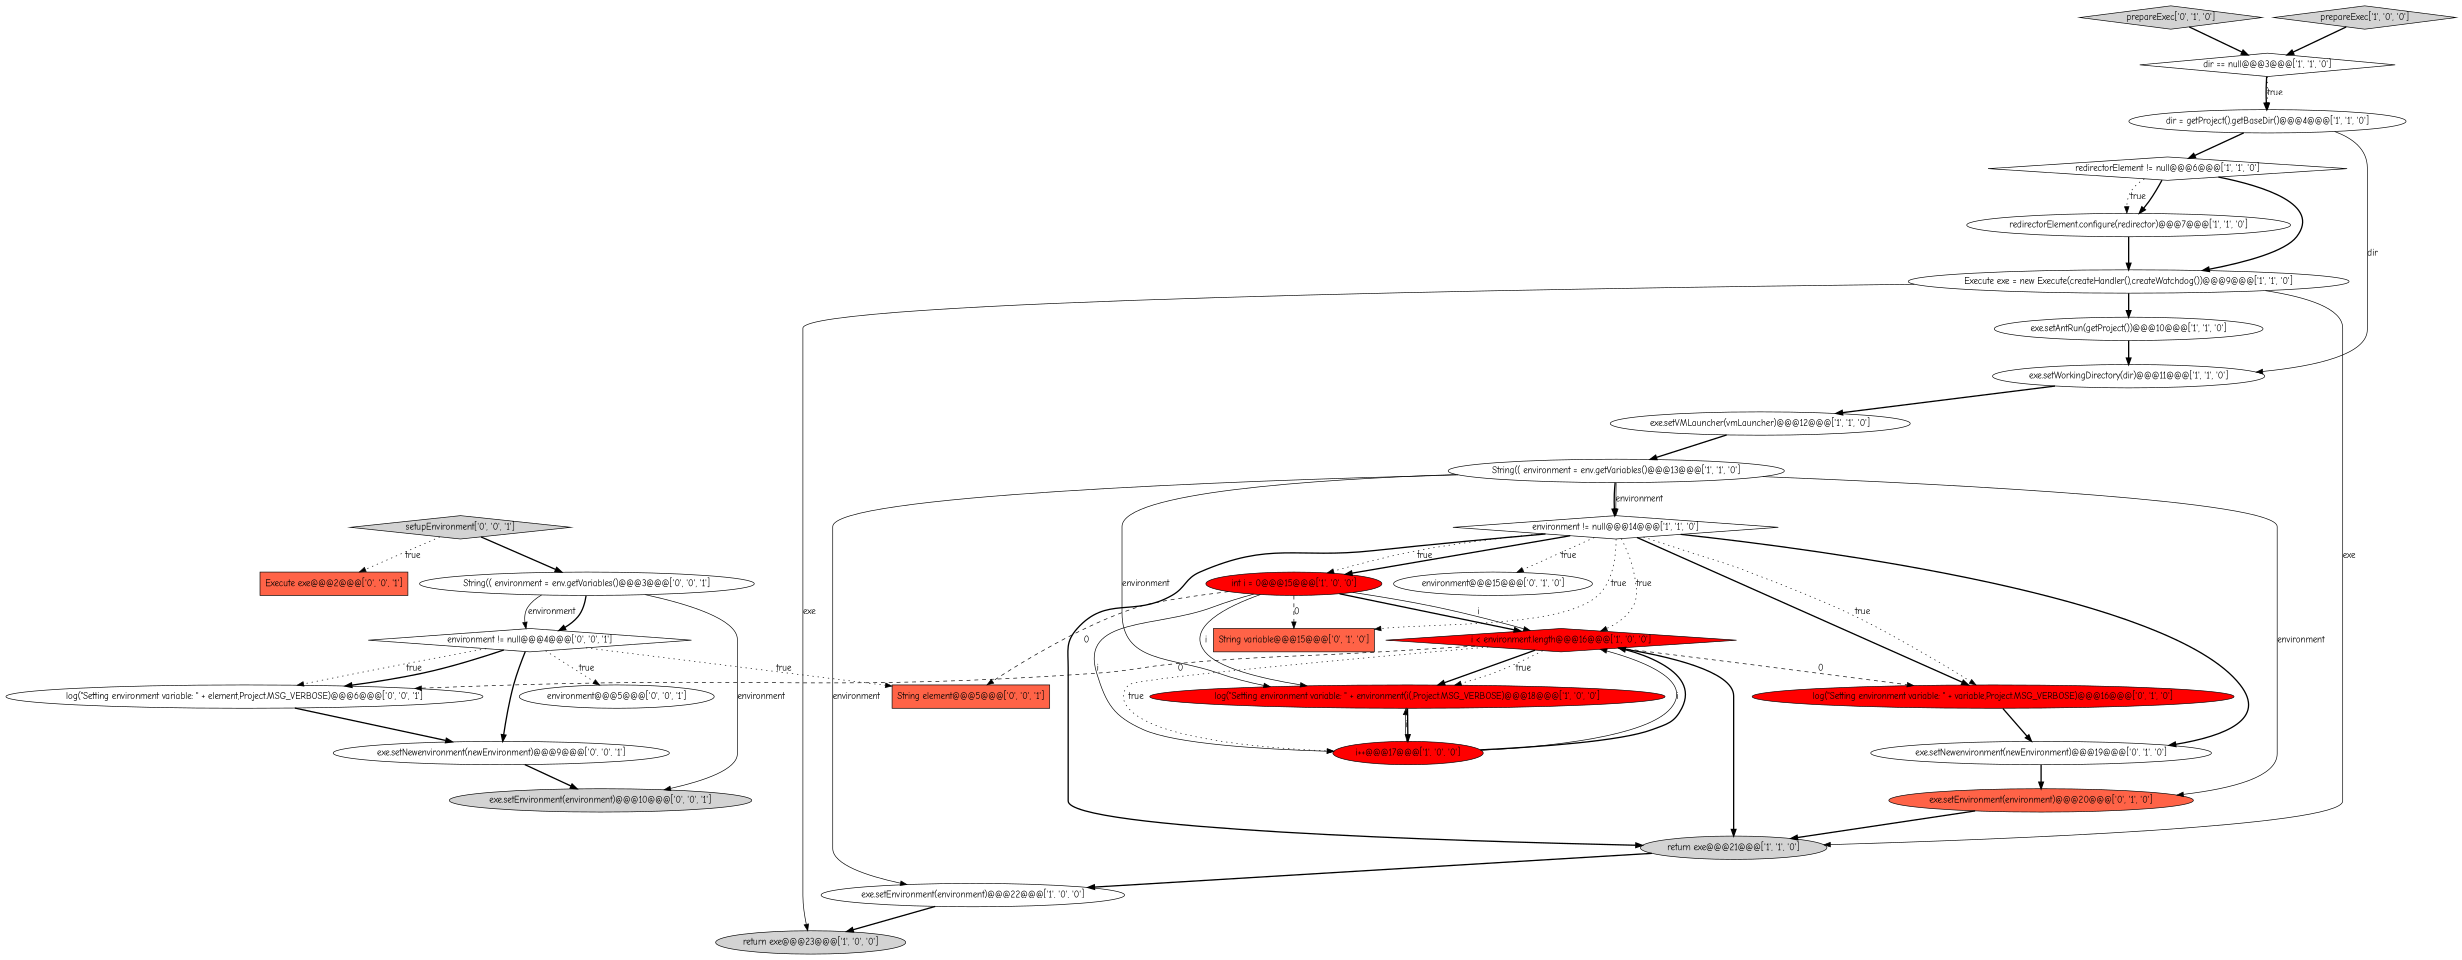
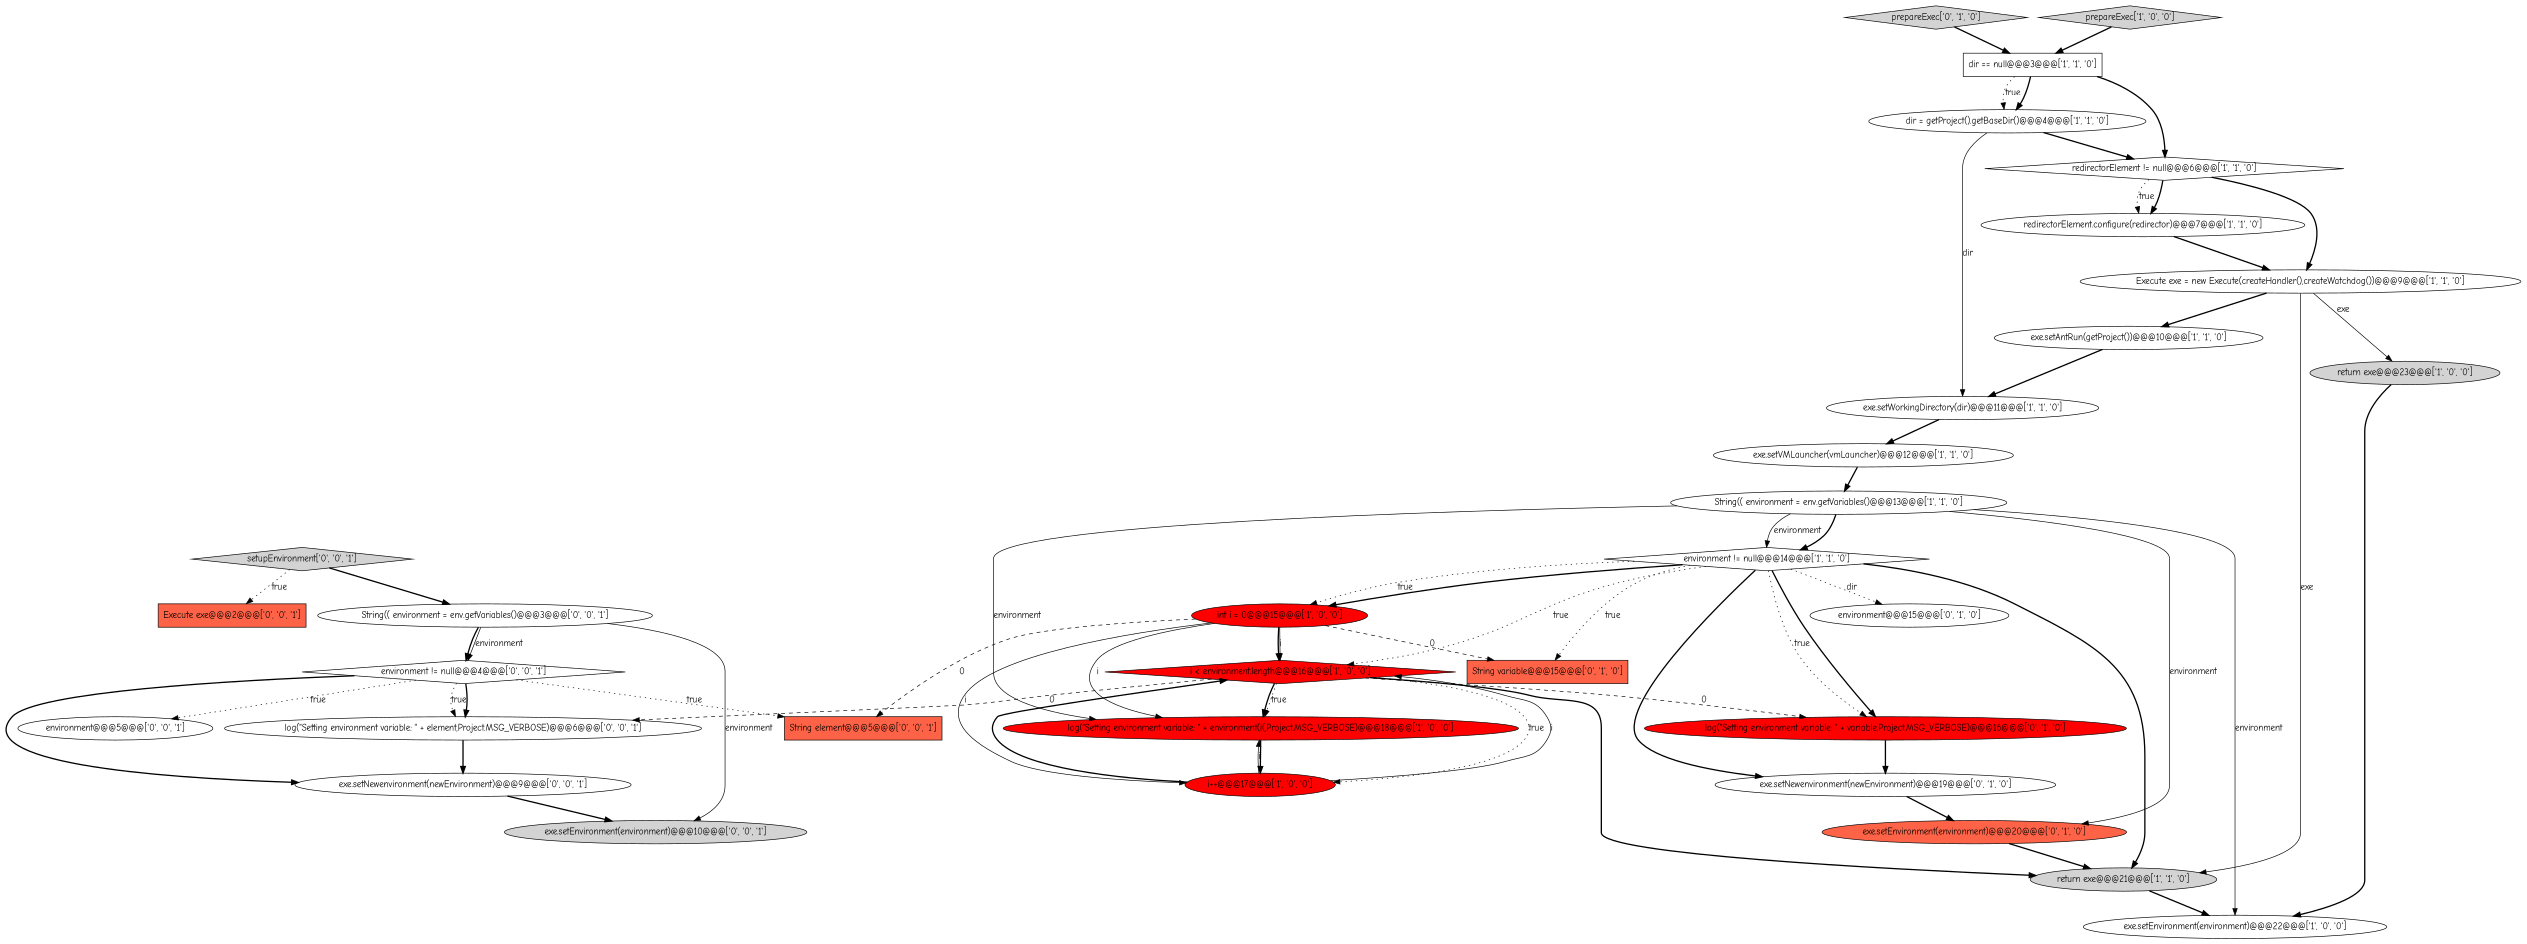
(2267, 65) -> (2033, 65)
none -> (2144, 102)
(1569, 556) -> (1852, 587)
(894, 918) -> (2365, 666)
